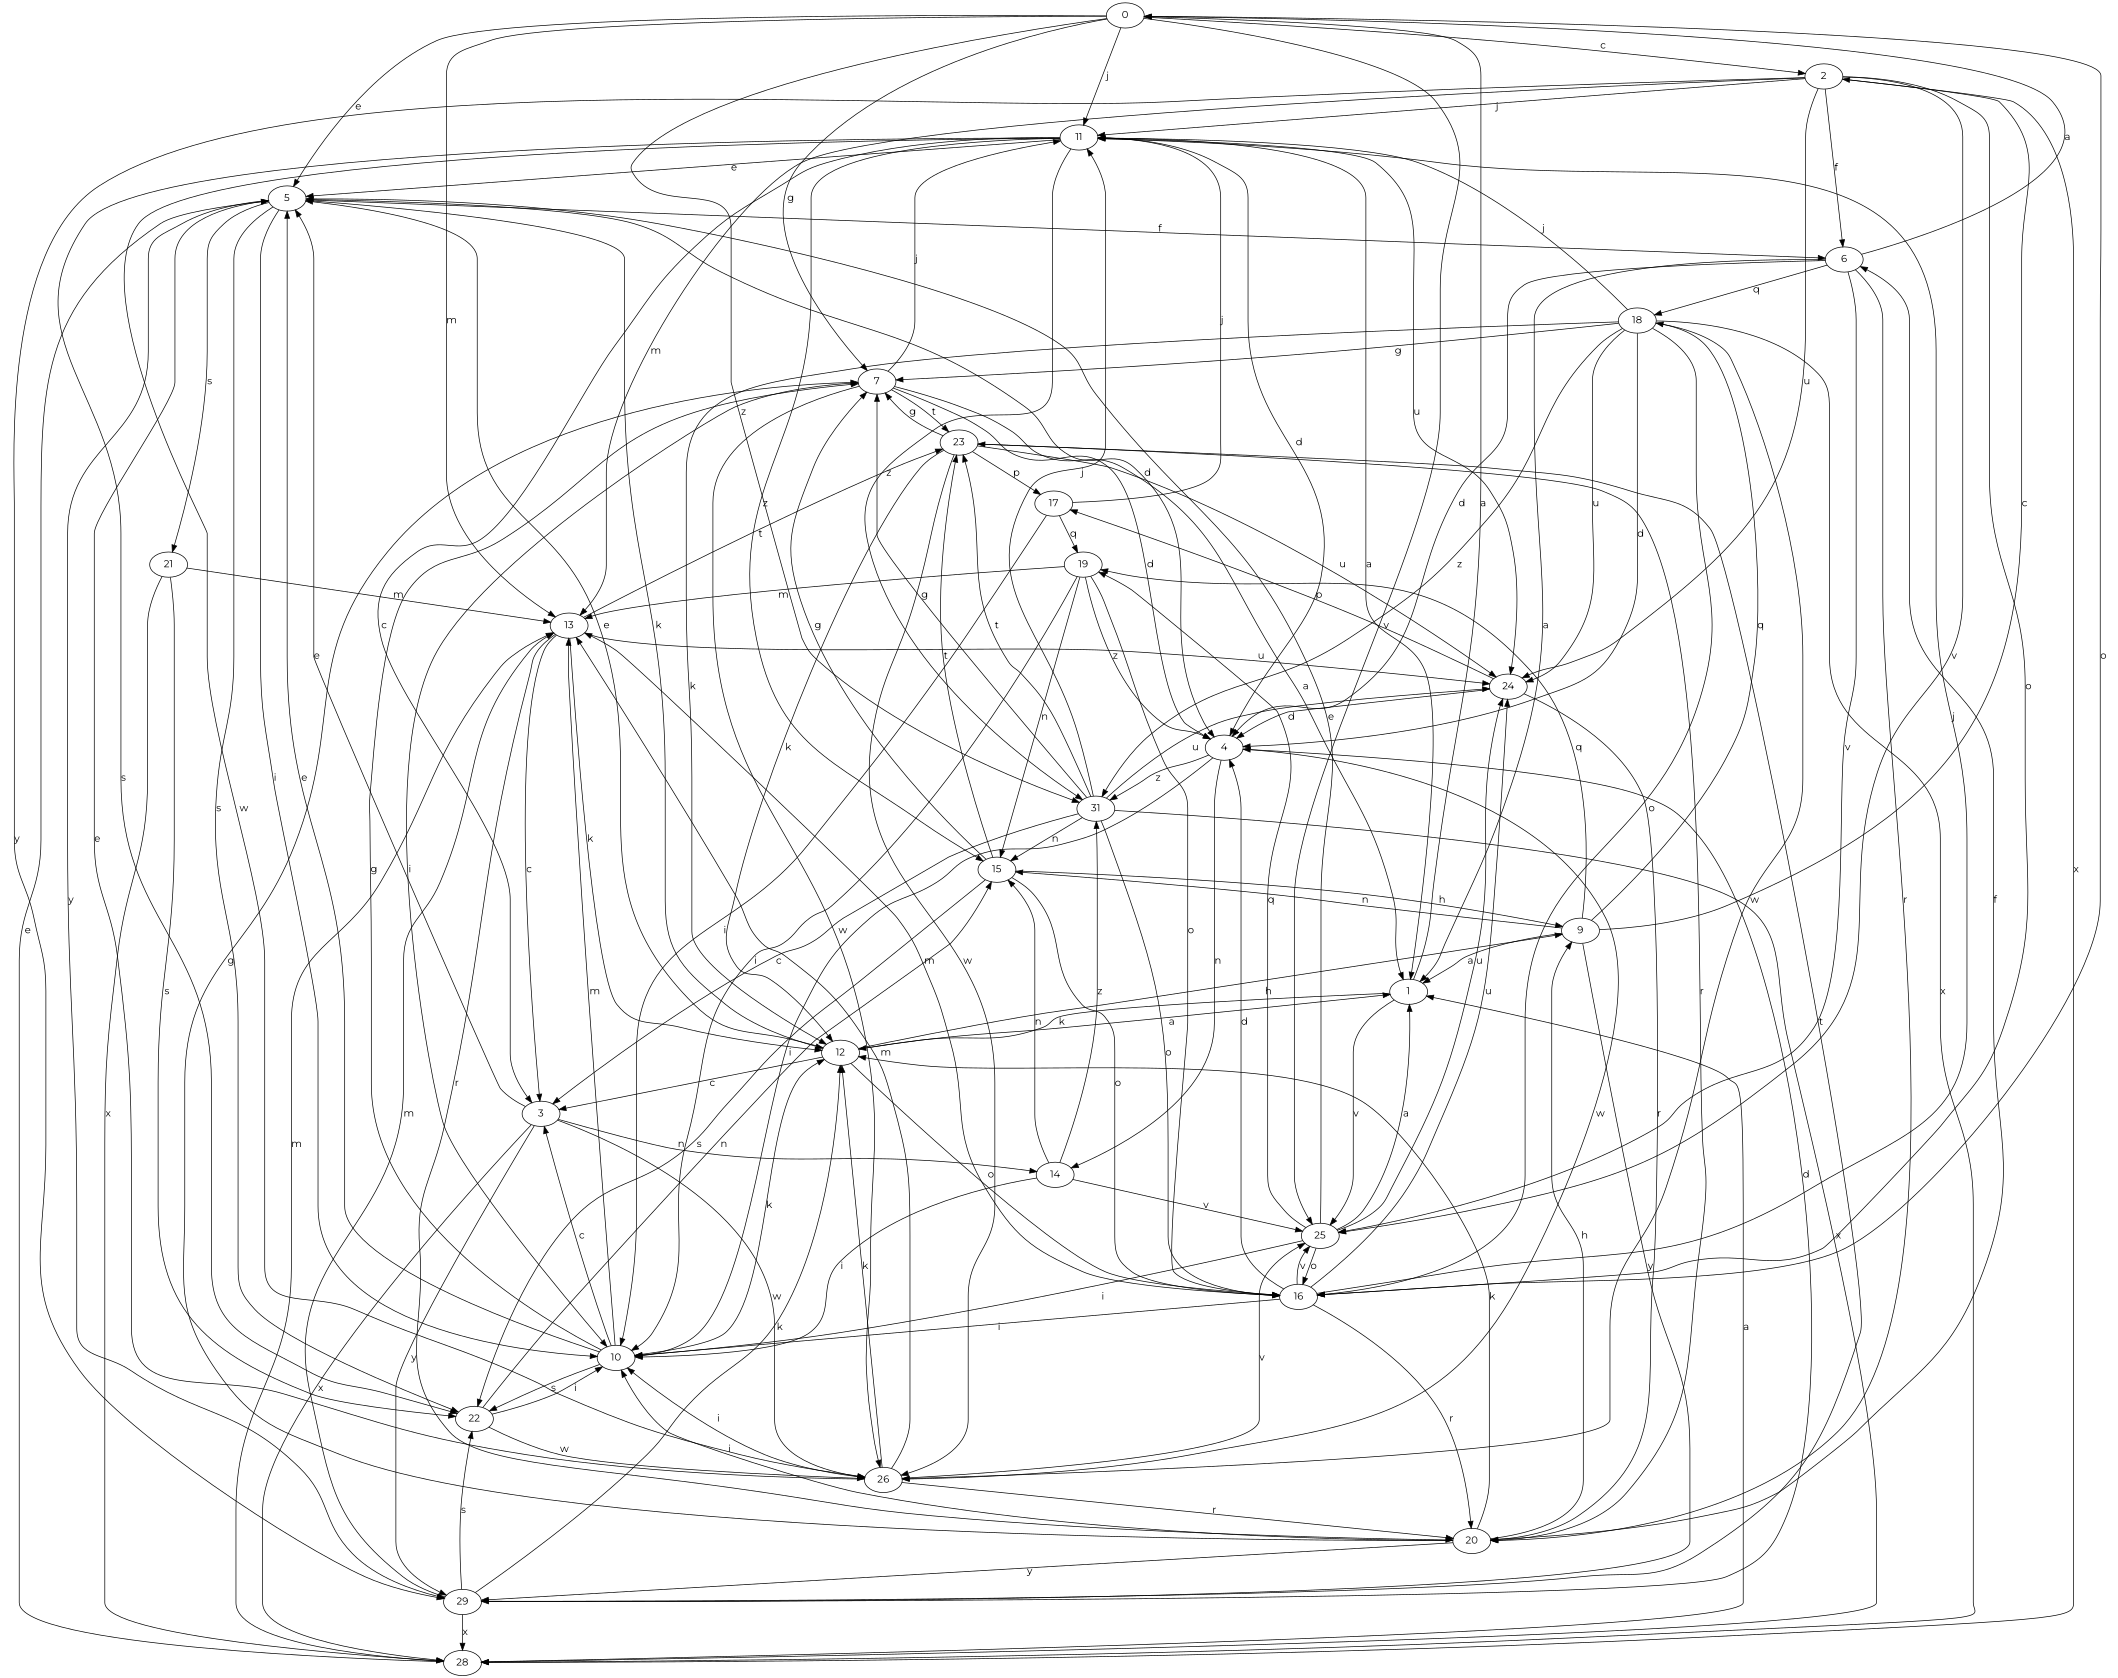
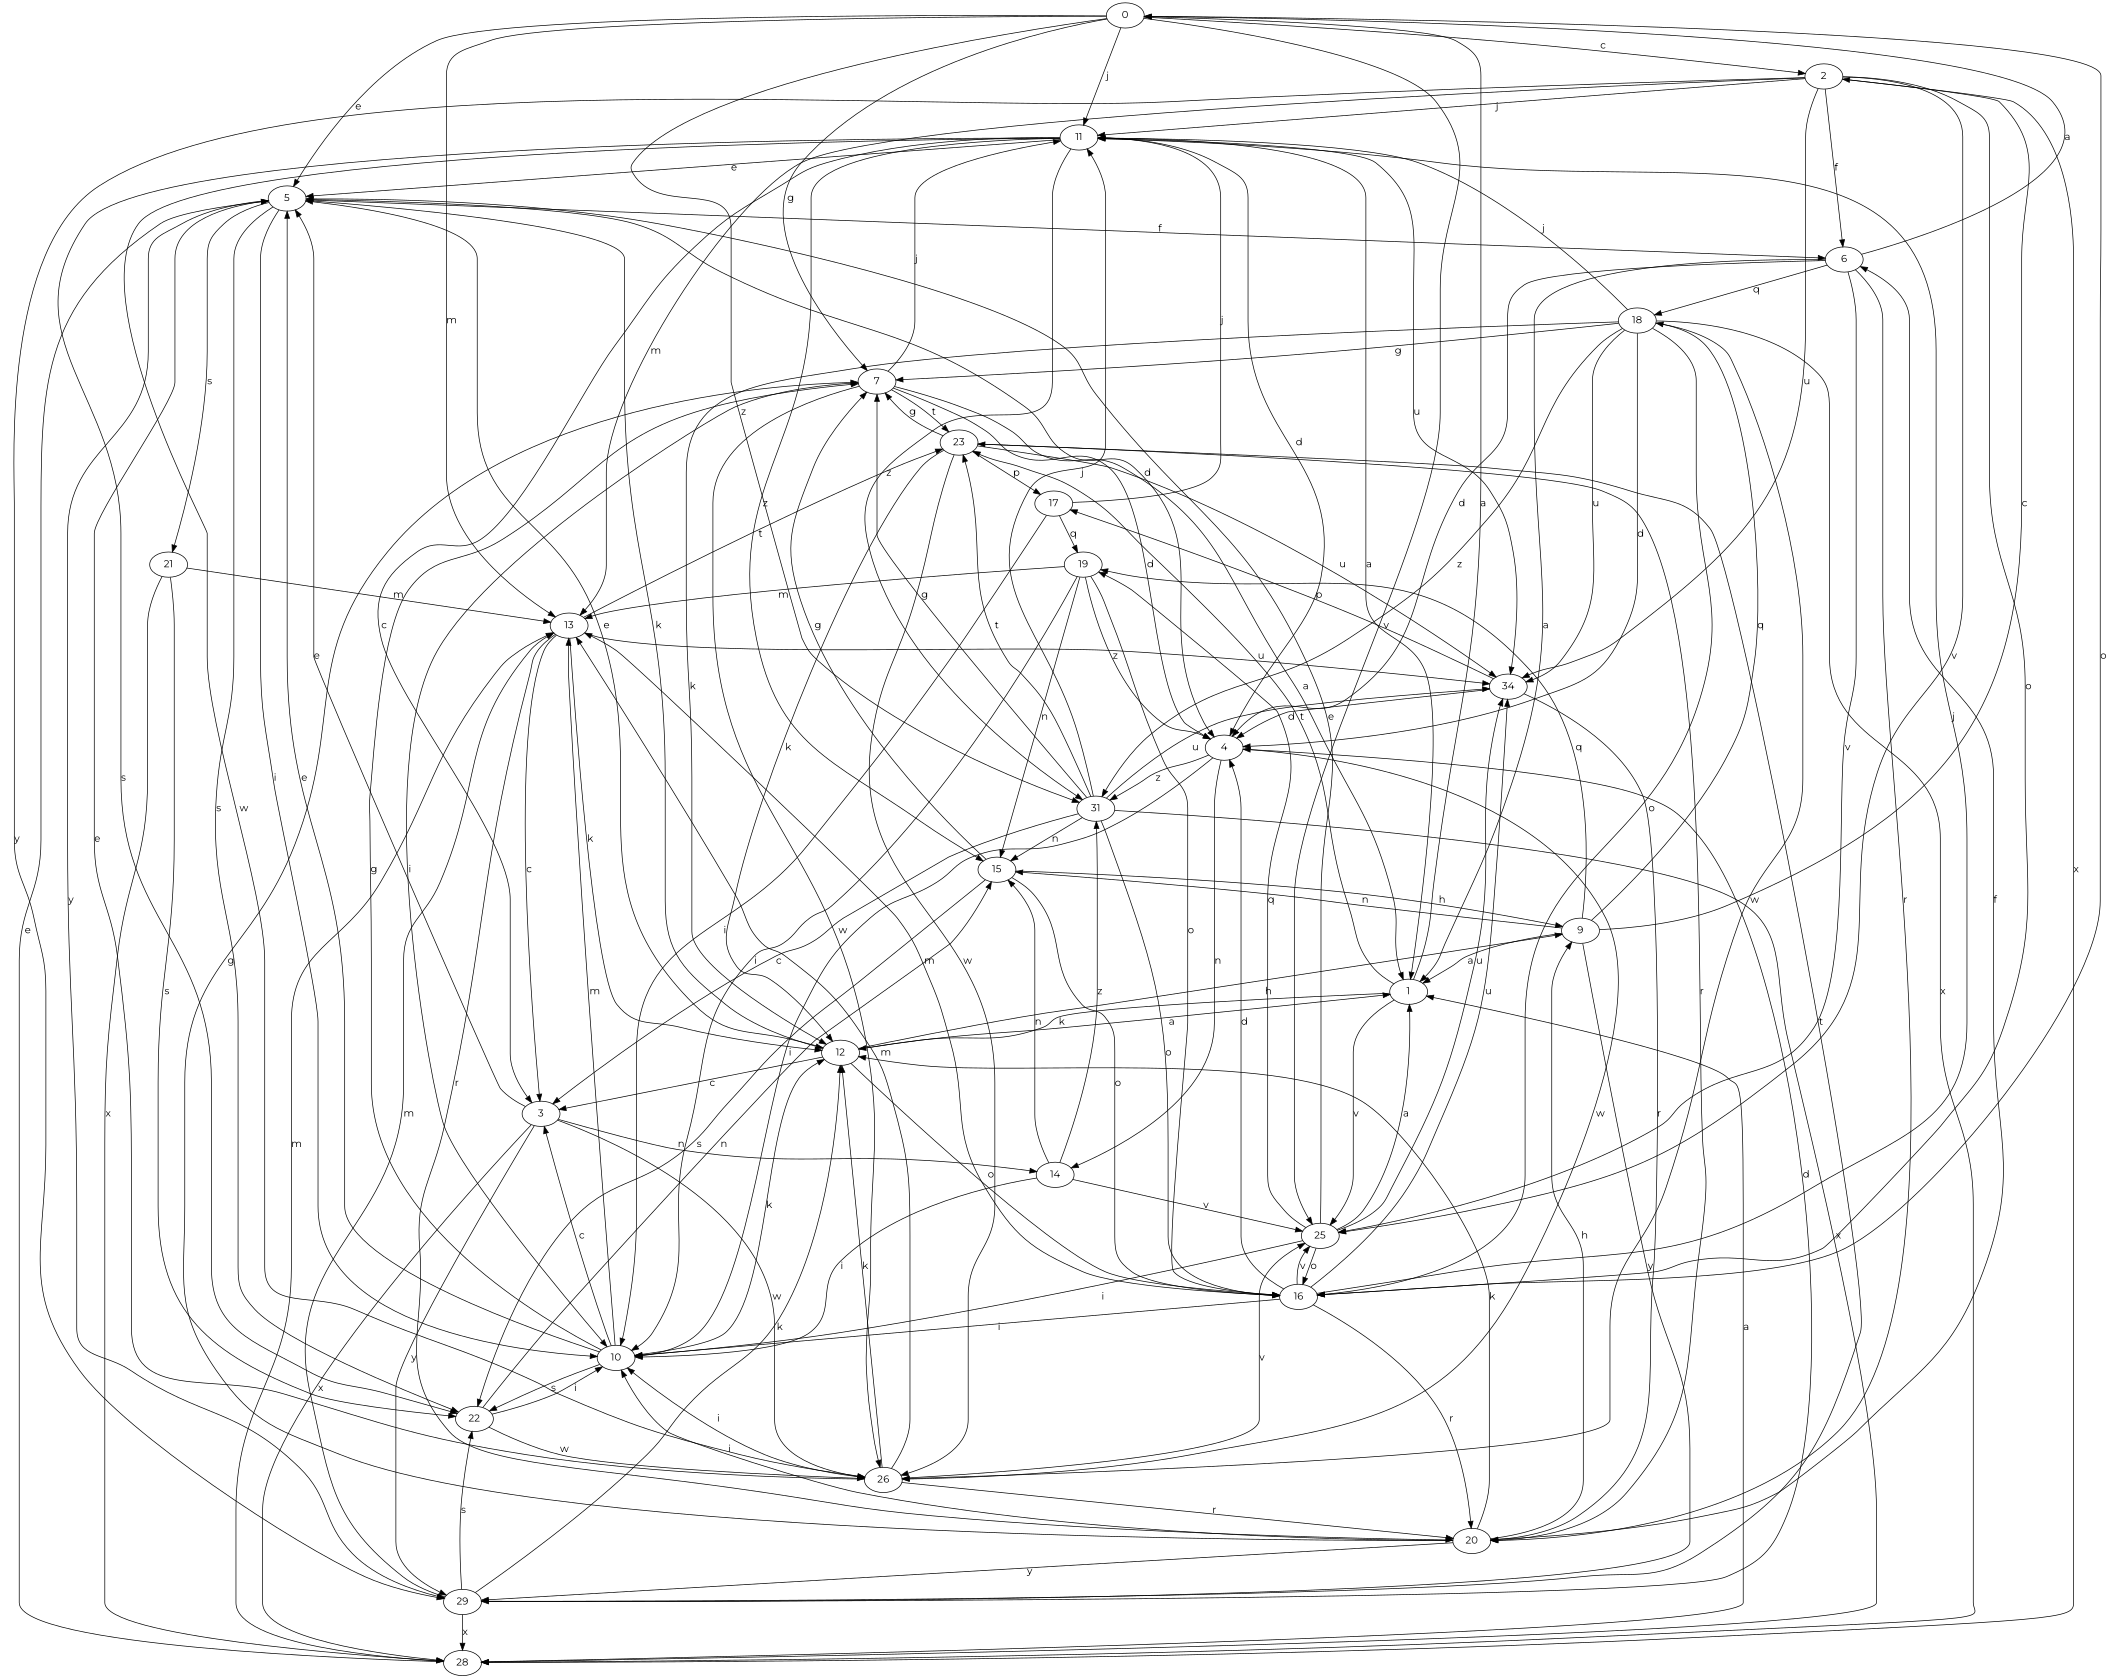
(942, 642) -> (1247, 650)
(1508, 687) -> (1508, 687)
